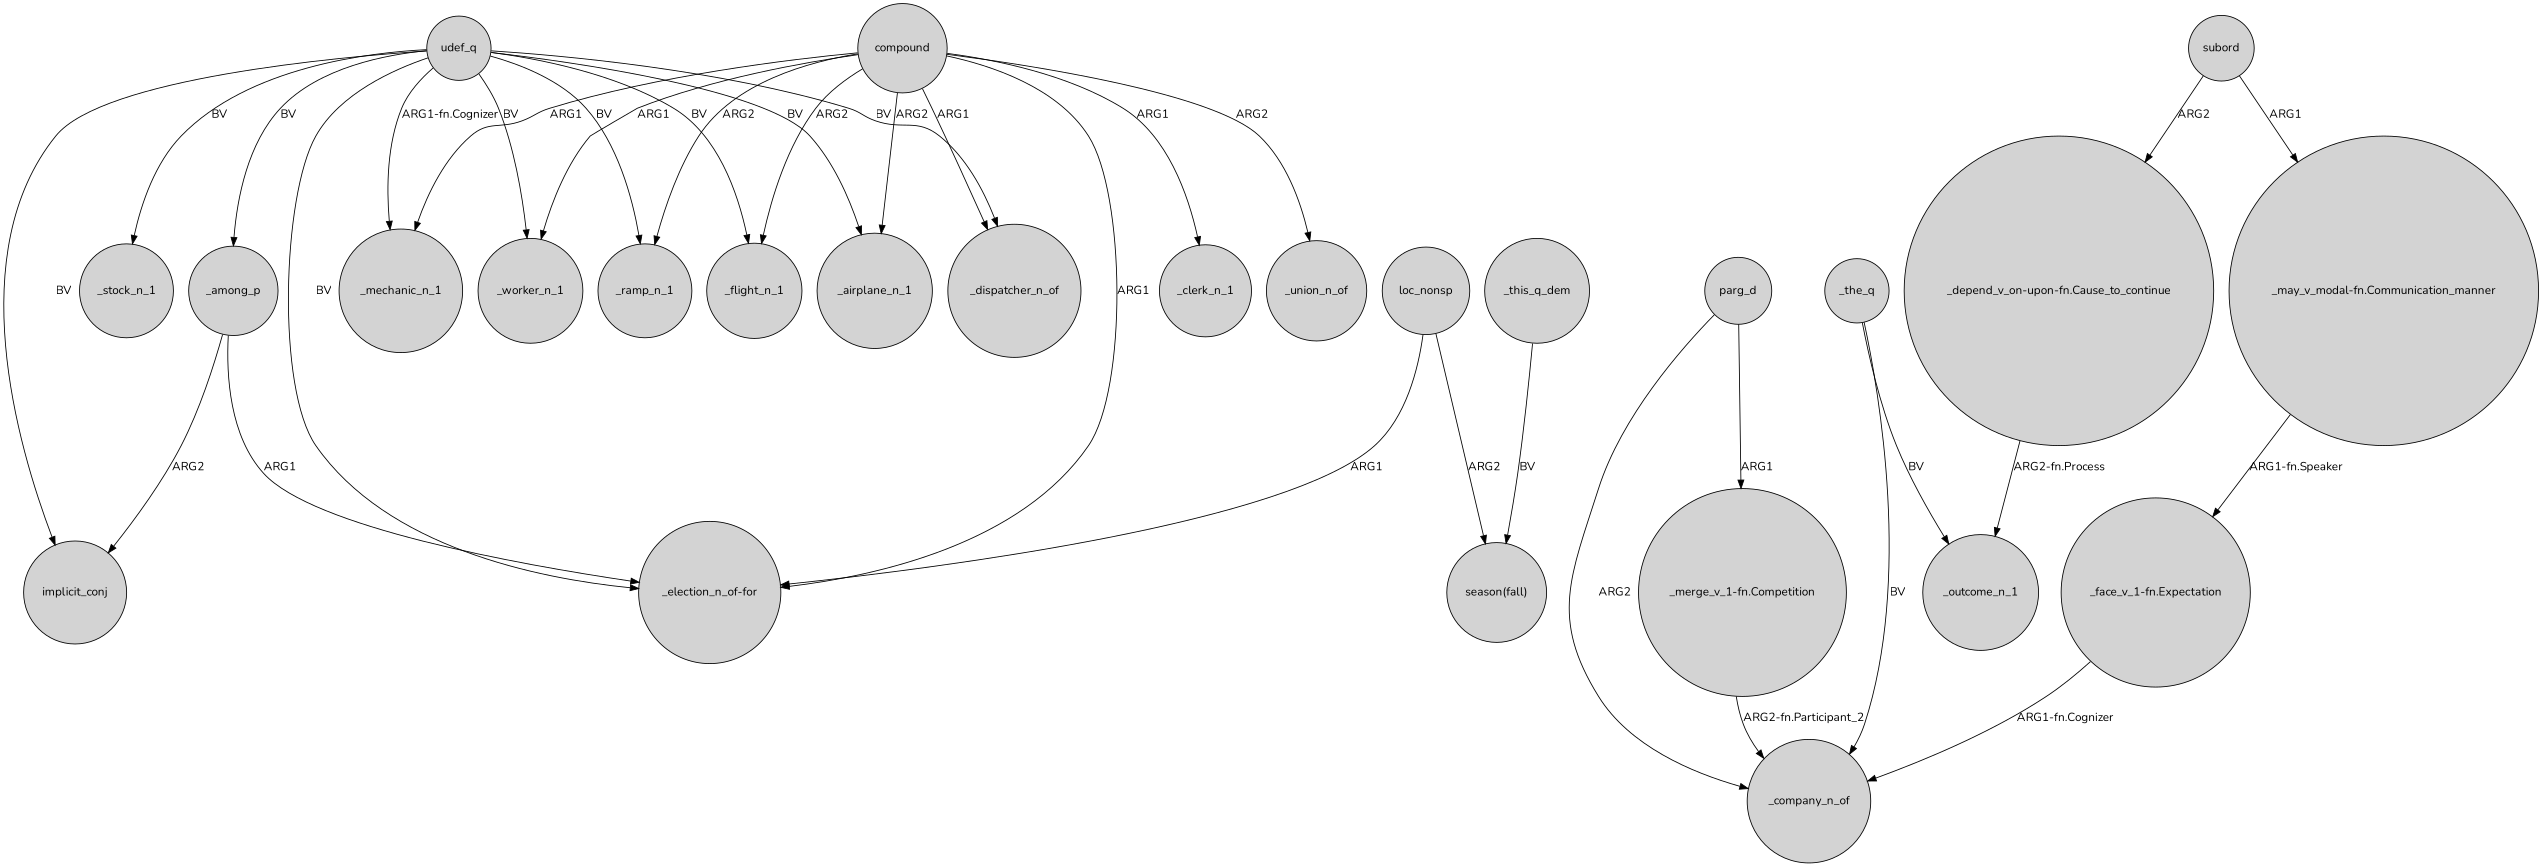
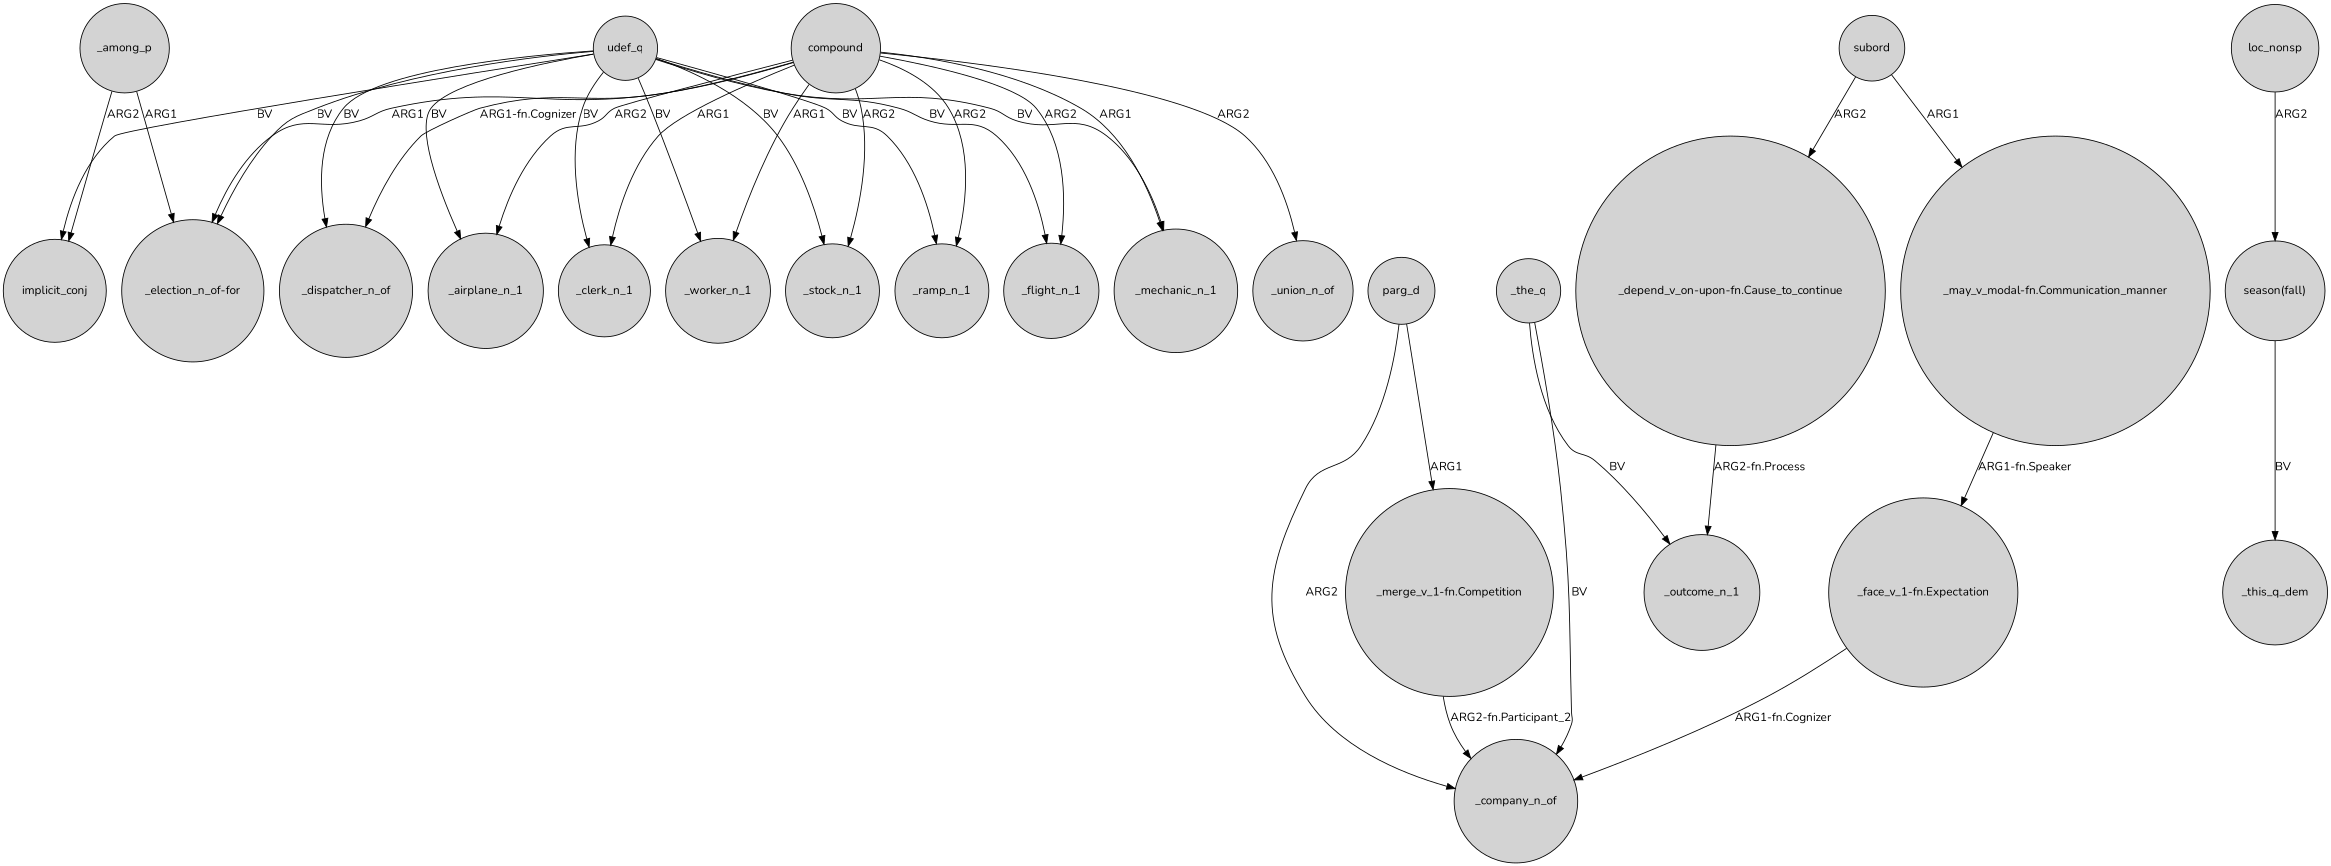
(288, 101) -> (575, 153)
(450, 115) -> (1025, 115)
(953, 115) -> (528, 115)
none -> (864, 163)
(1522, 439) -> (2275, 436)
(1150, 528) -> none
